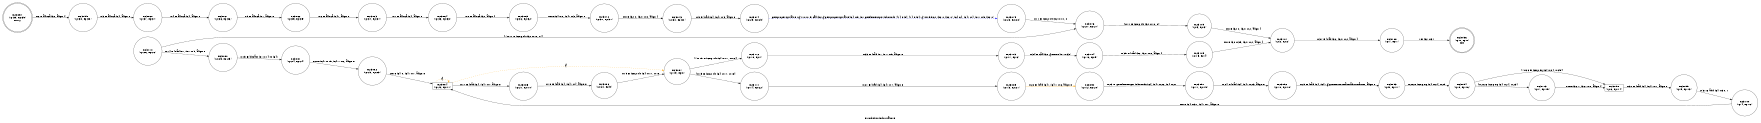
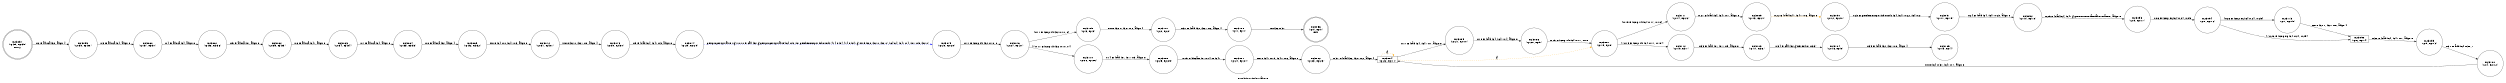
(618, 38) -> (1051, 52)
(1241, 47) -> none
(407, 74) -> (1354, 58)
